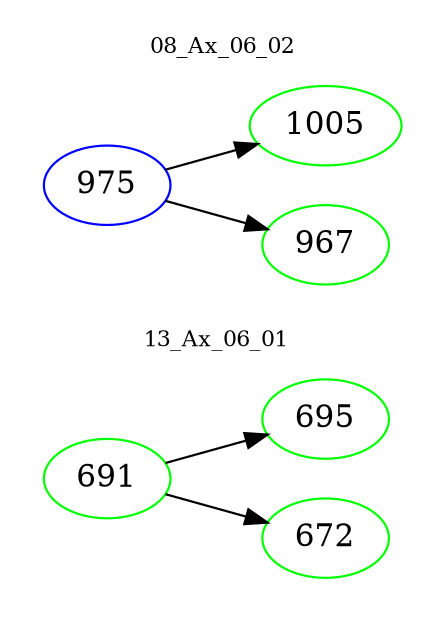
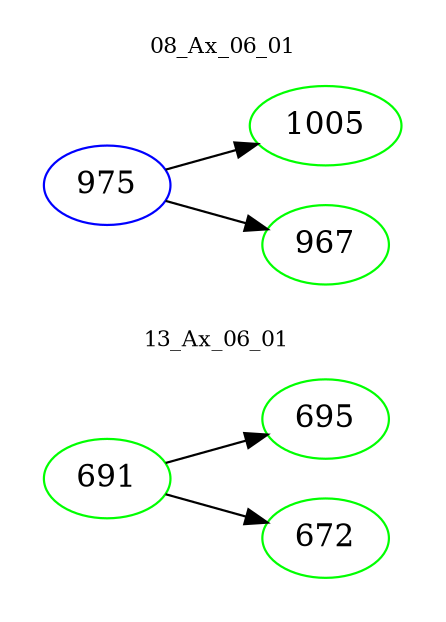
(223, 47) -> (223, 47)
